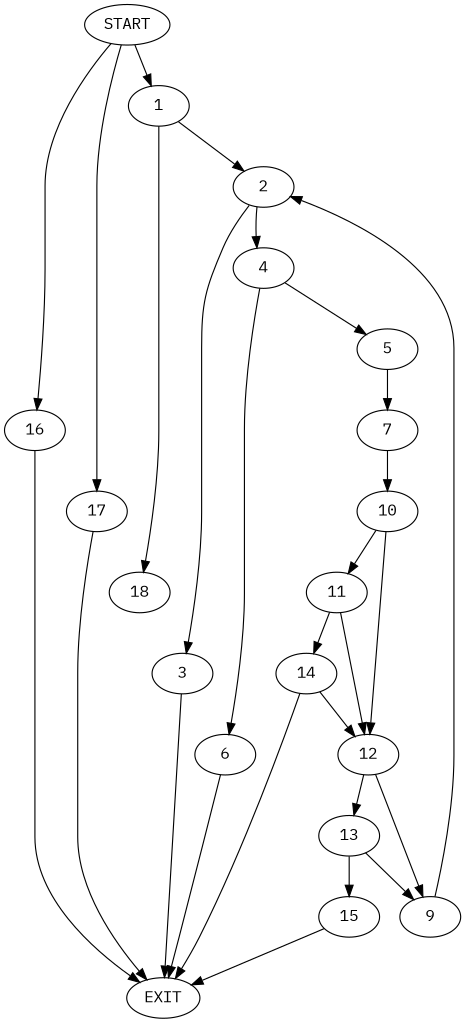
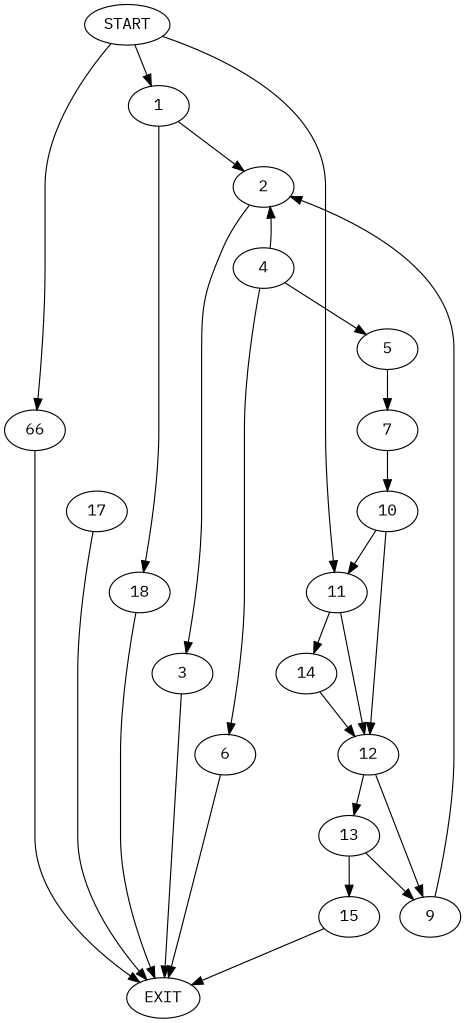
(256, 222) -> (271, 233)
(97, 261) -> (326, 256)
(35, 430) -> (35, 430)
(246, 834) -> (121, 792)
